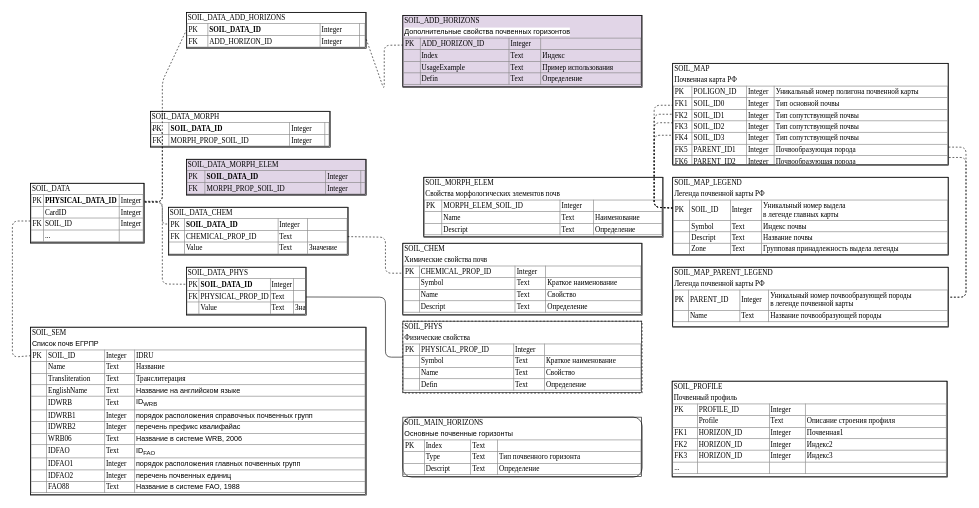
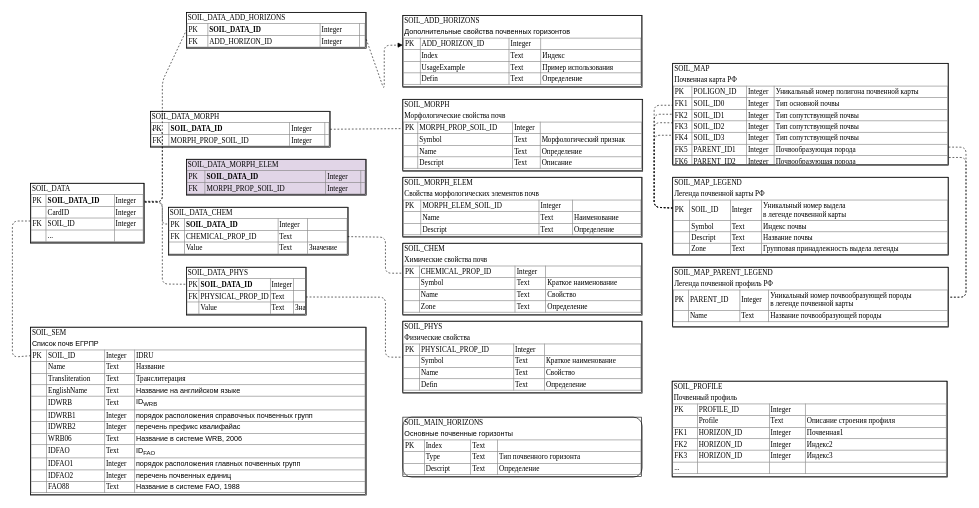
(399, 45) -> (397, 45)
(523, 51) -> (523, 51)
none -> (387, 129)
none -> (523, 135)
(544, 207) -> (523, 207)
(67, 214) -> (63, 214)
(749, 221) -> (749, 221)
(462, 287) -> (462, 287)
(383, 298) -> (383, 298)
(763, 298) -> (763, 298)
(523, 357) -> (523, 357)
